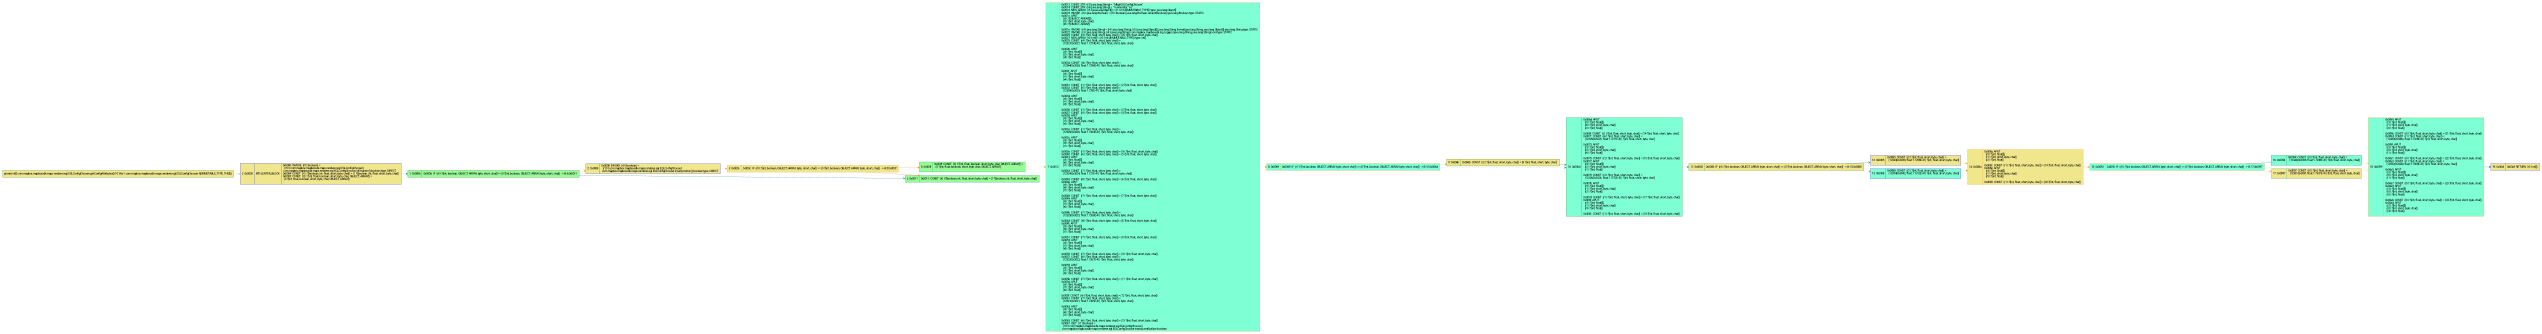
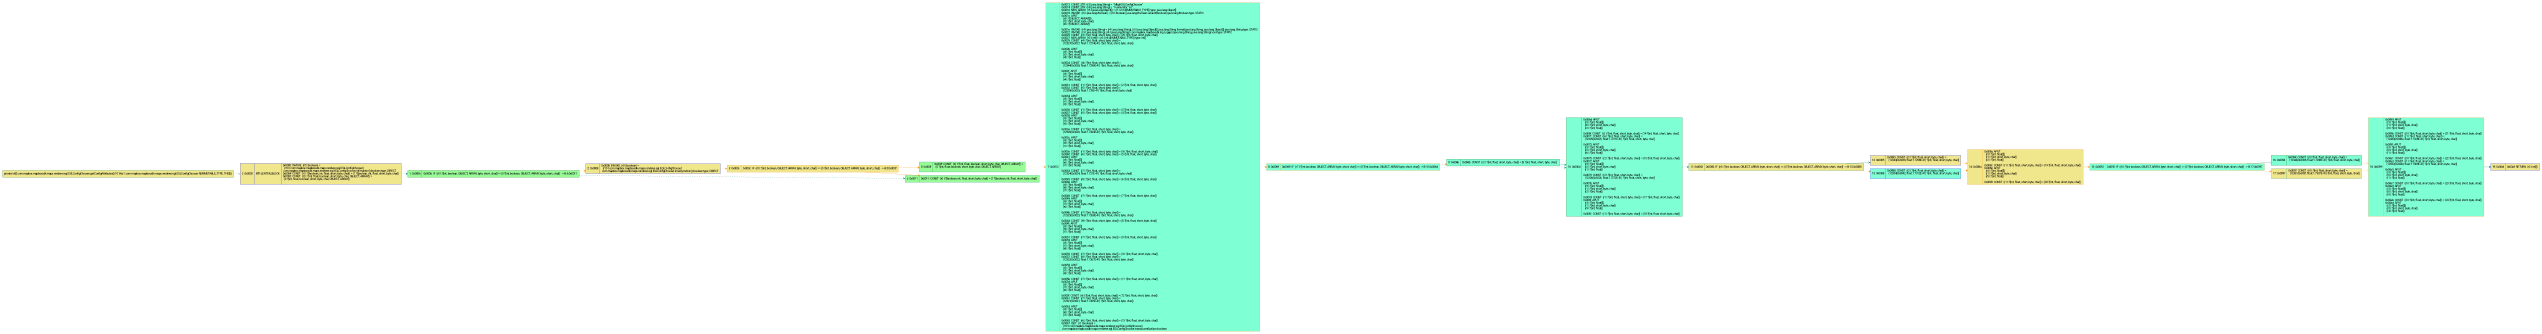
(1503, 163) -> (1503, 163)
(741, 177) -> (741, 177)
